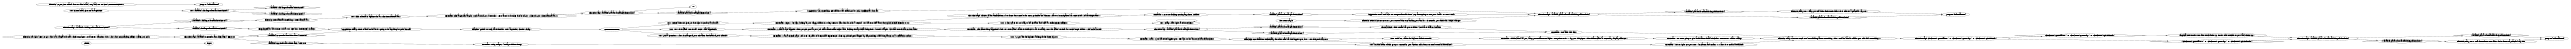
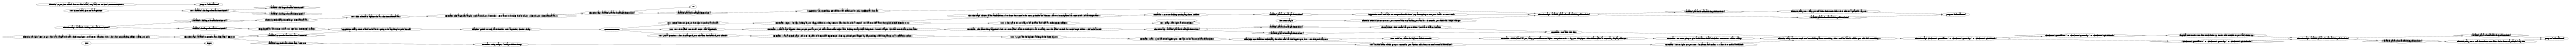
(287, 20) -> (287, 20)
(86, 43) -> (86, 43)
